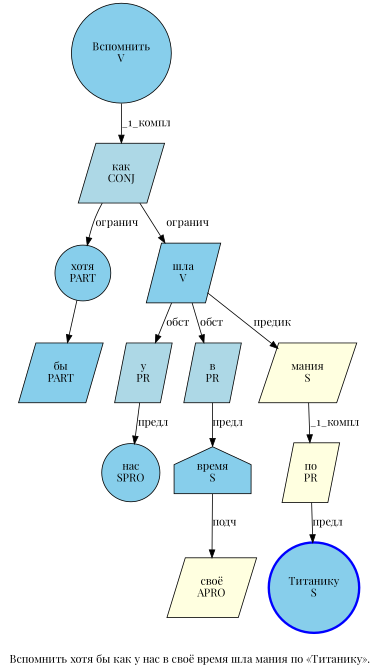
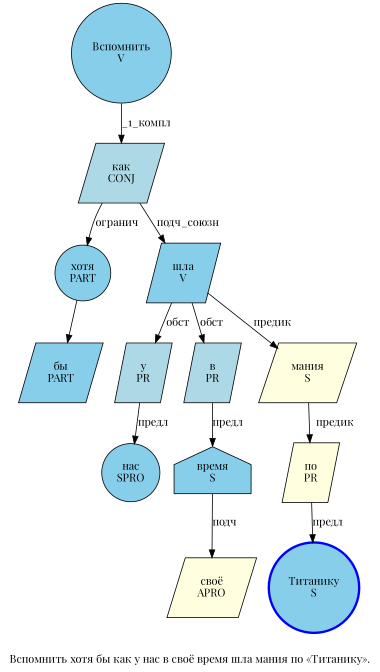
(188, 223) -> (188, 223)
(335, 423) -> (335, 423)
